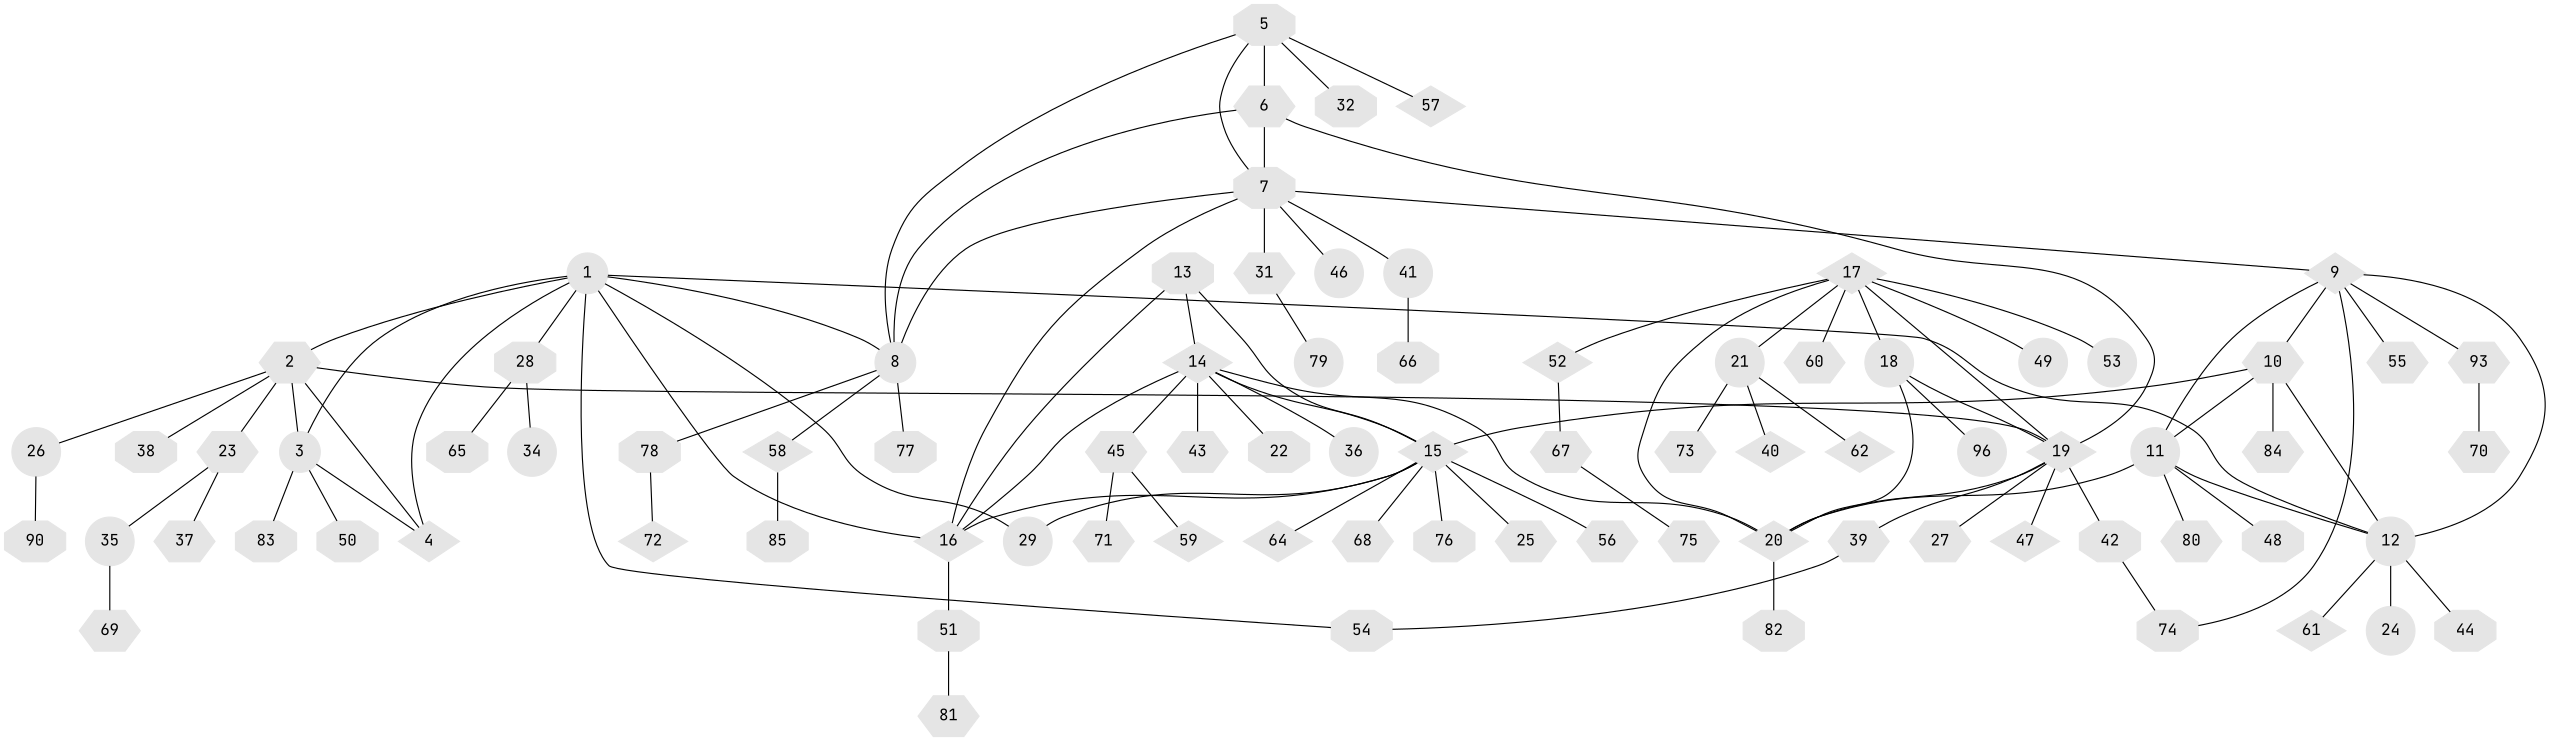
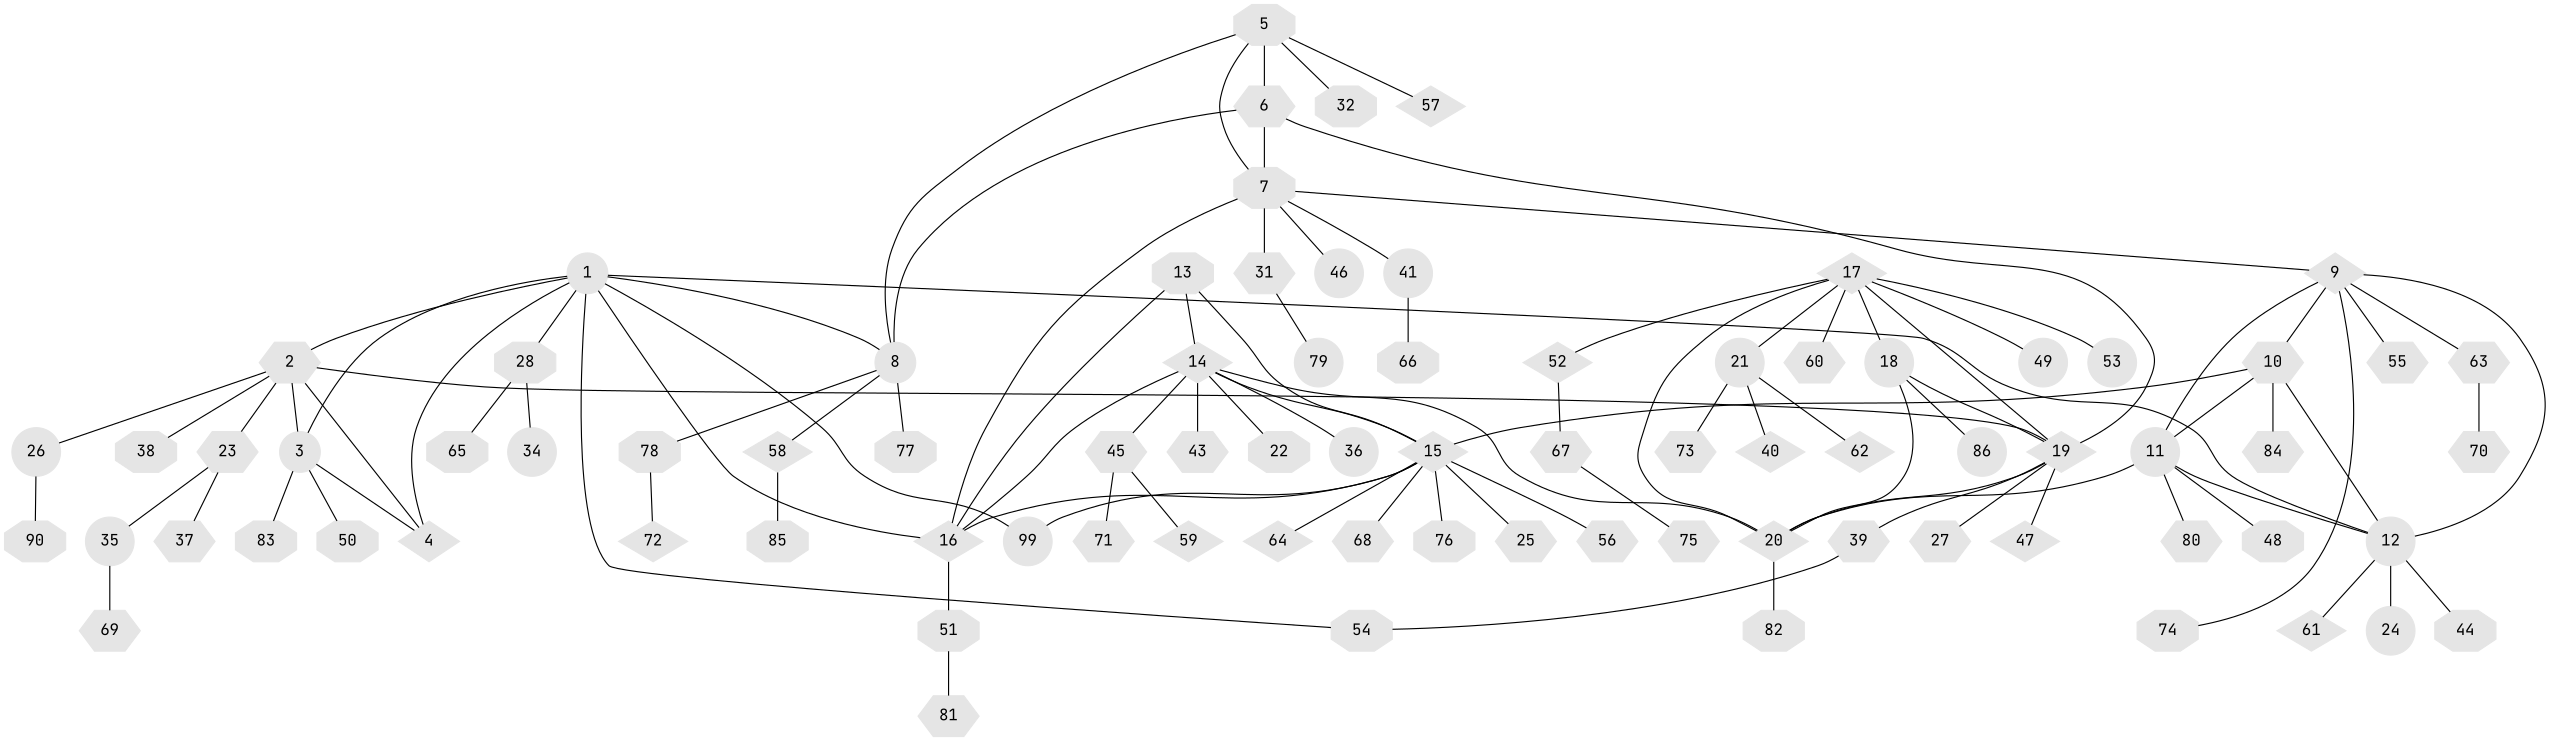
(1041, 222) -> none
(2479, 363) -> (2479, 363)
(1982, 452) -> (1982, 452)
(1028, 541) -> (1028, 541)
(2110, 541) -> none
